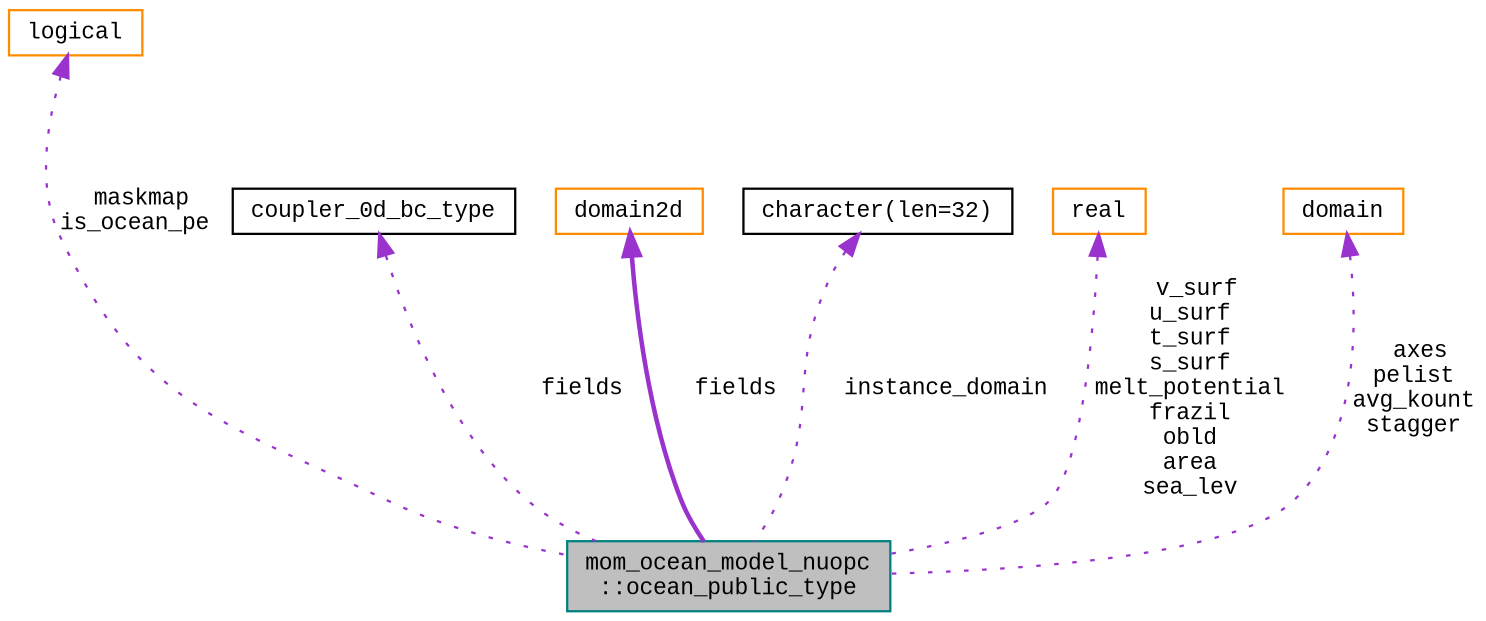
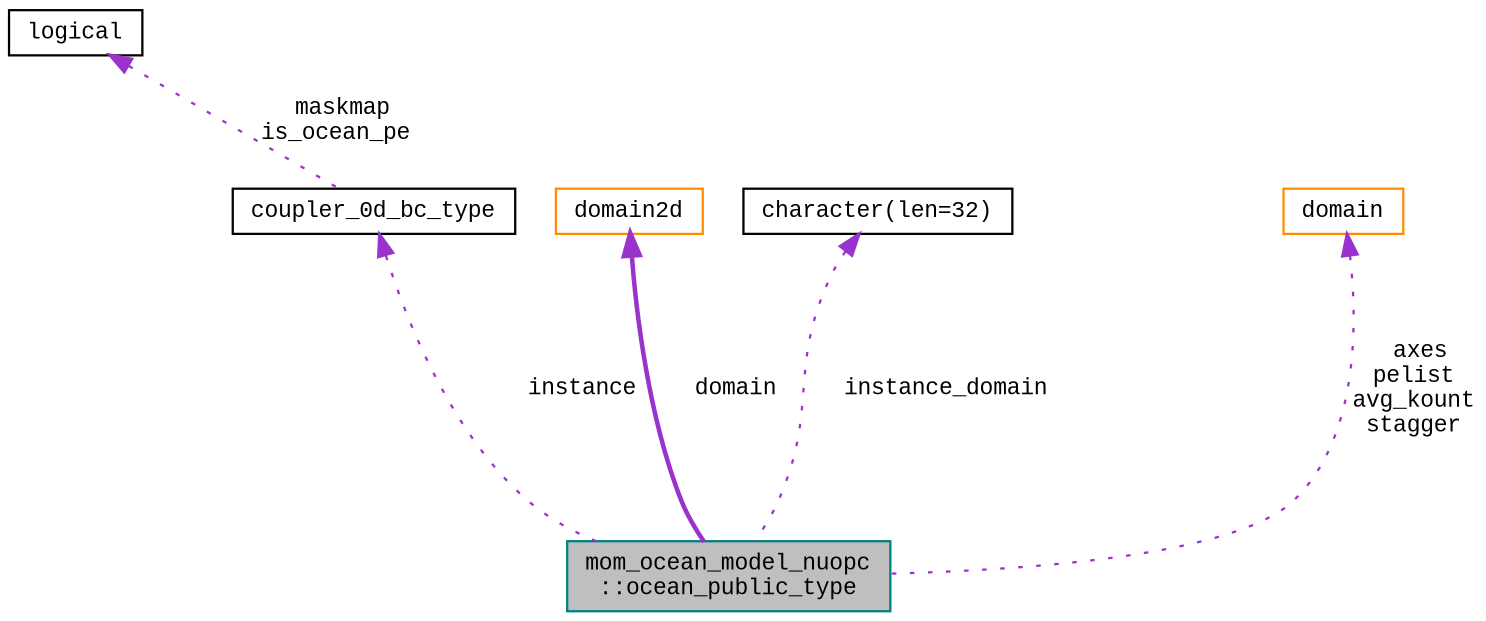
(76, 33) -> (76, 33)
(1099, 211) -> none
(576, 389) -> (576, 389)
(730, 389) -> (730, 389)
(204, 410) -> (235, 128)
